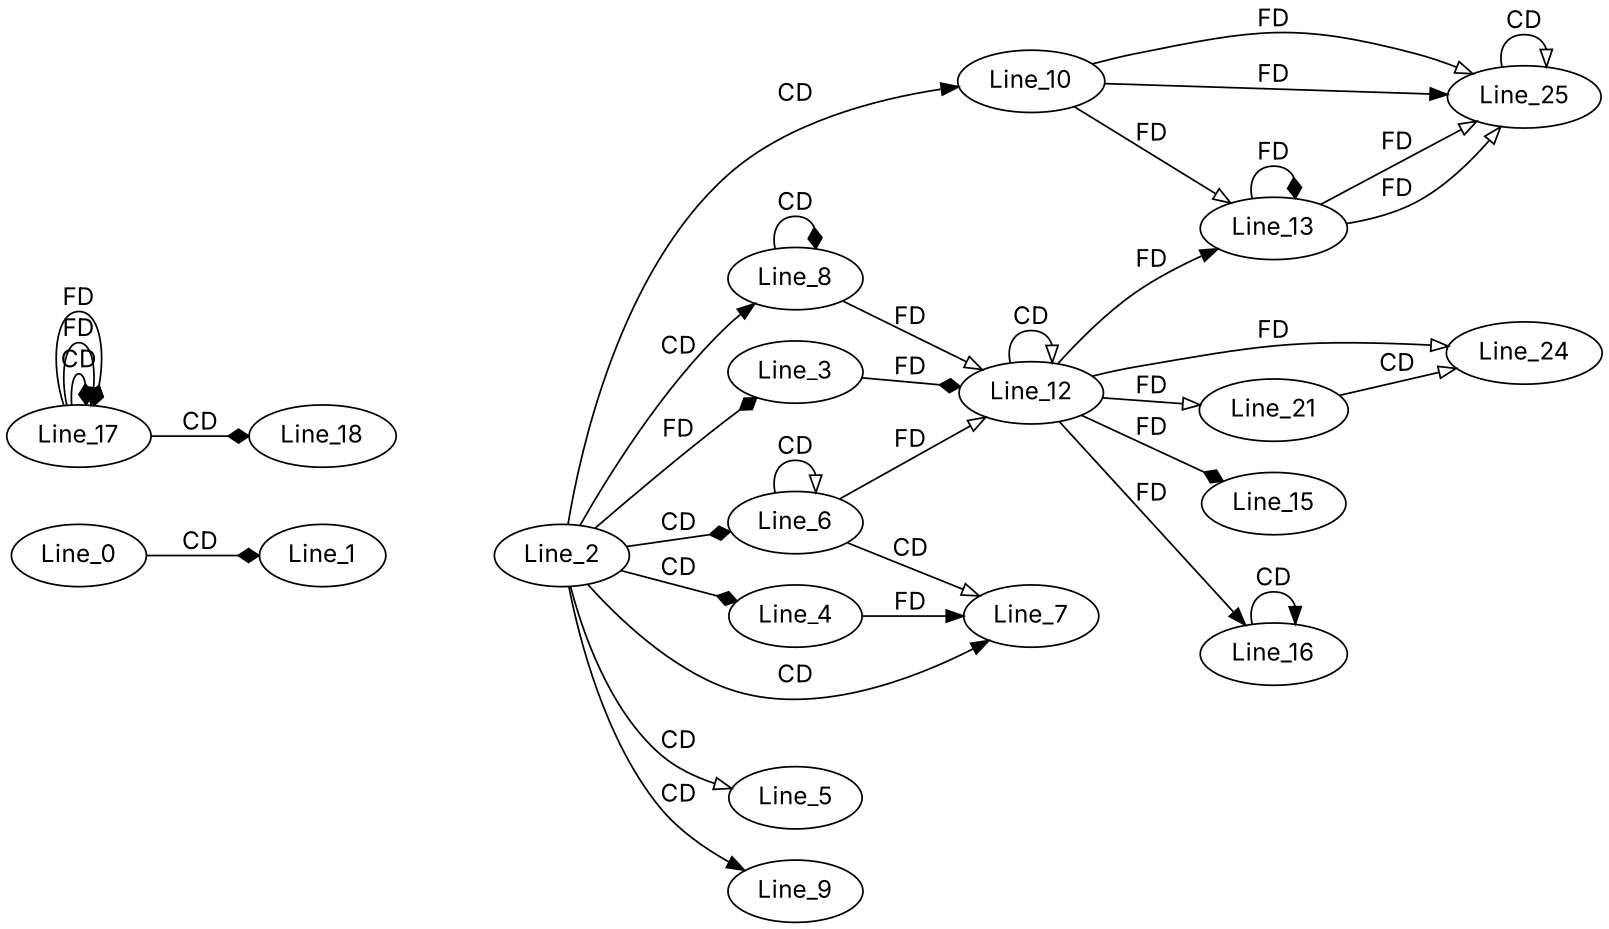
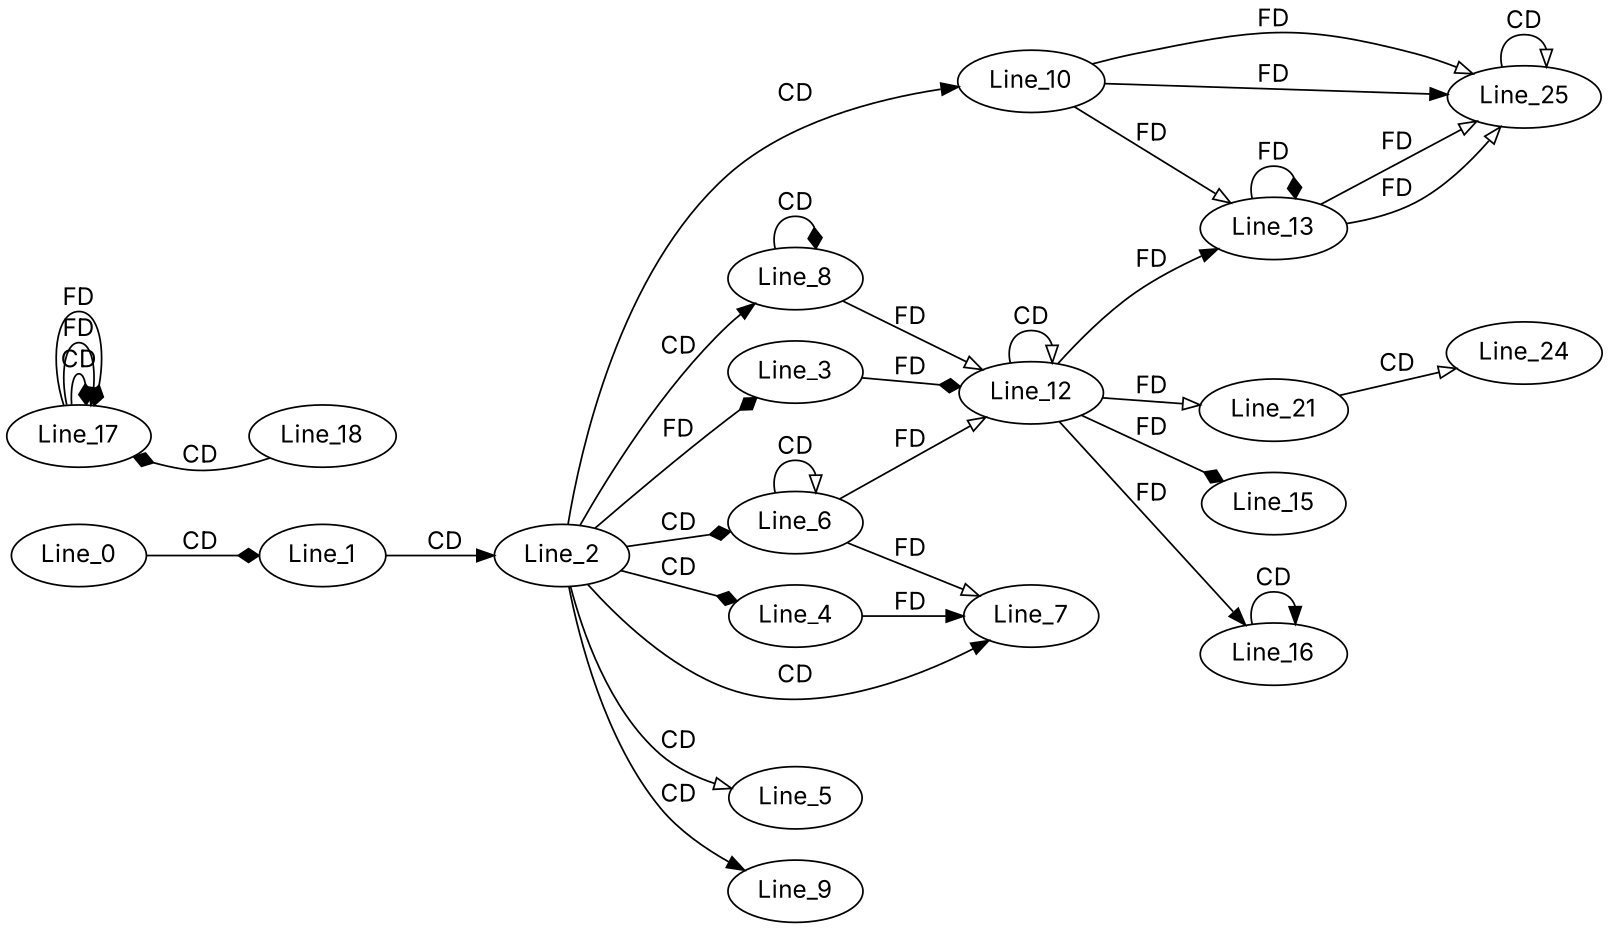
(1260, 347) -> none
(190, 436) -> (212, 470)
(911, 549) -> (911, 549)
none -> (431, 556)
